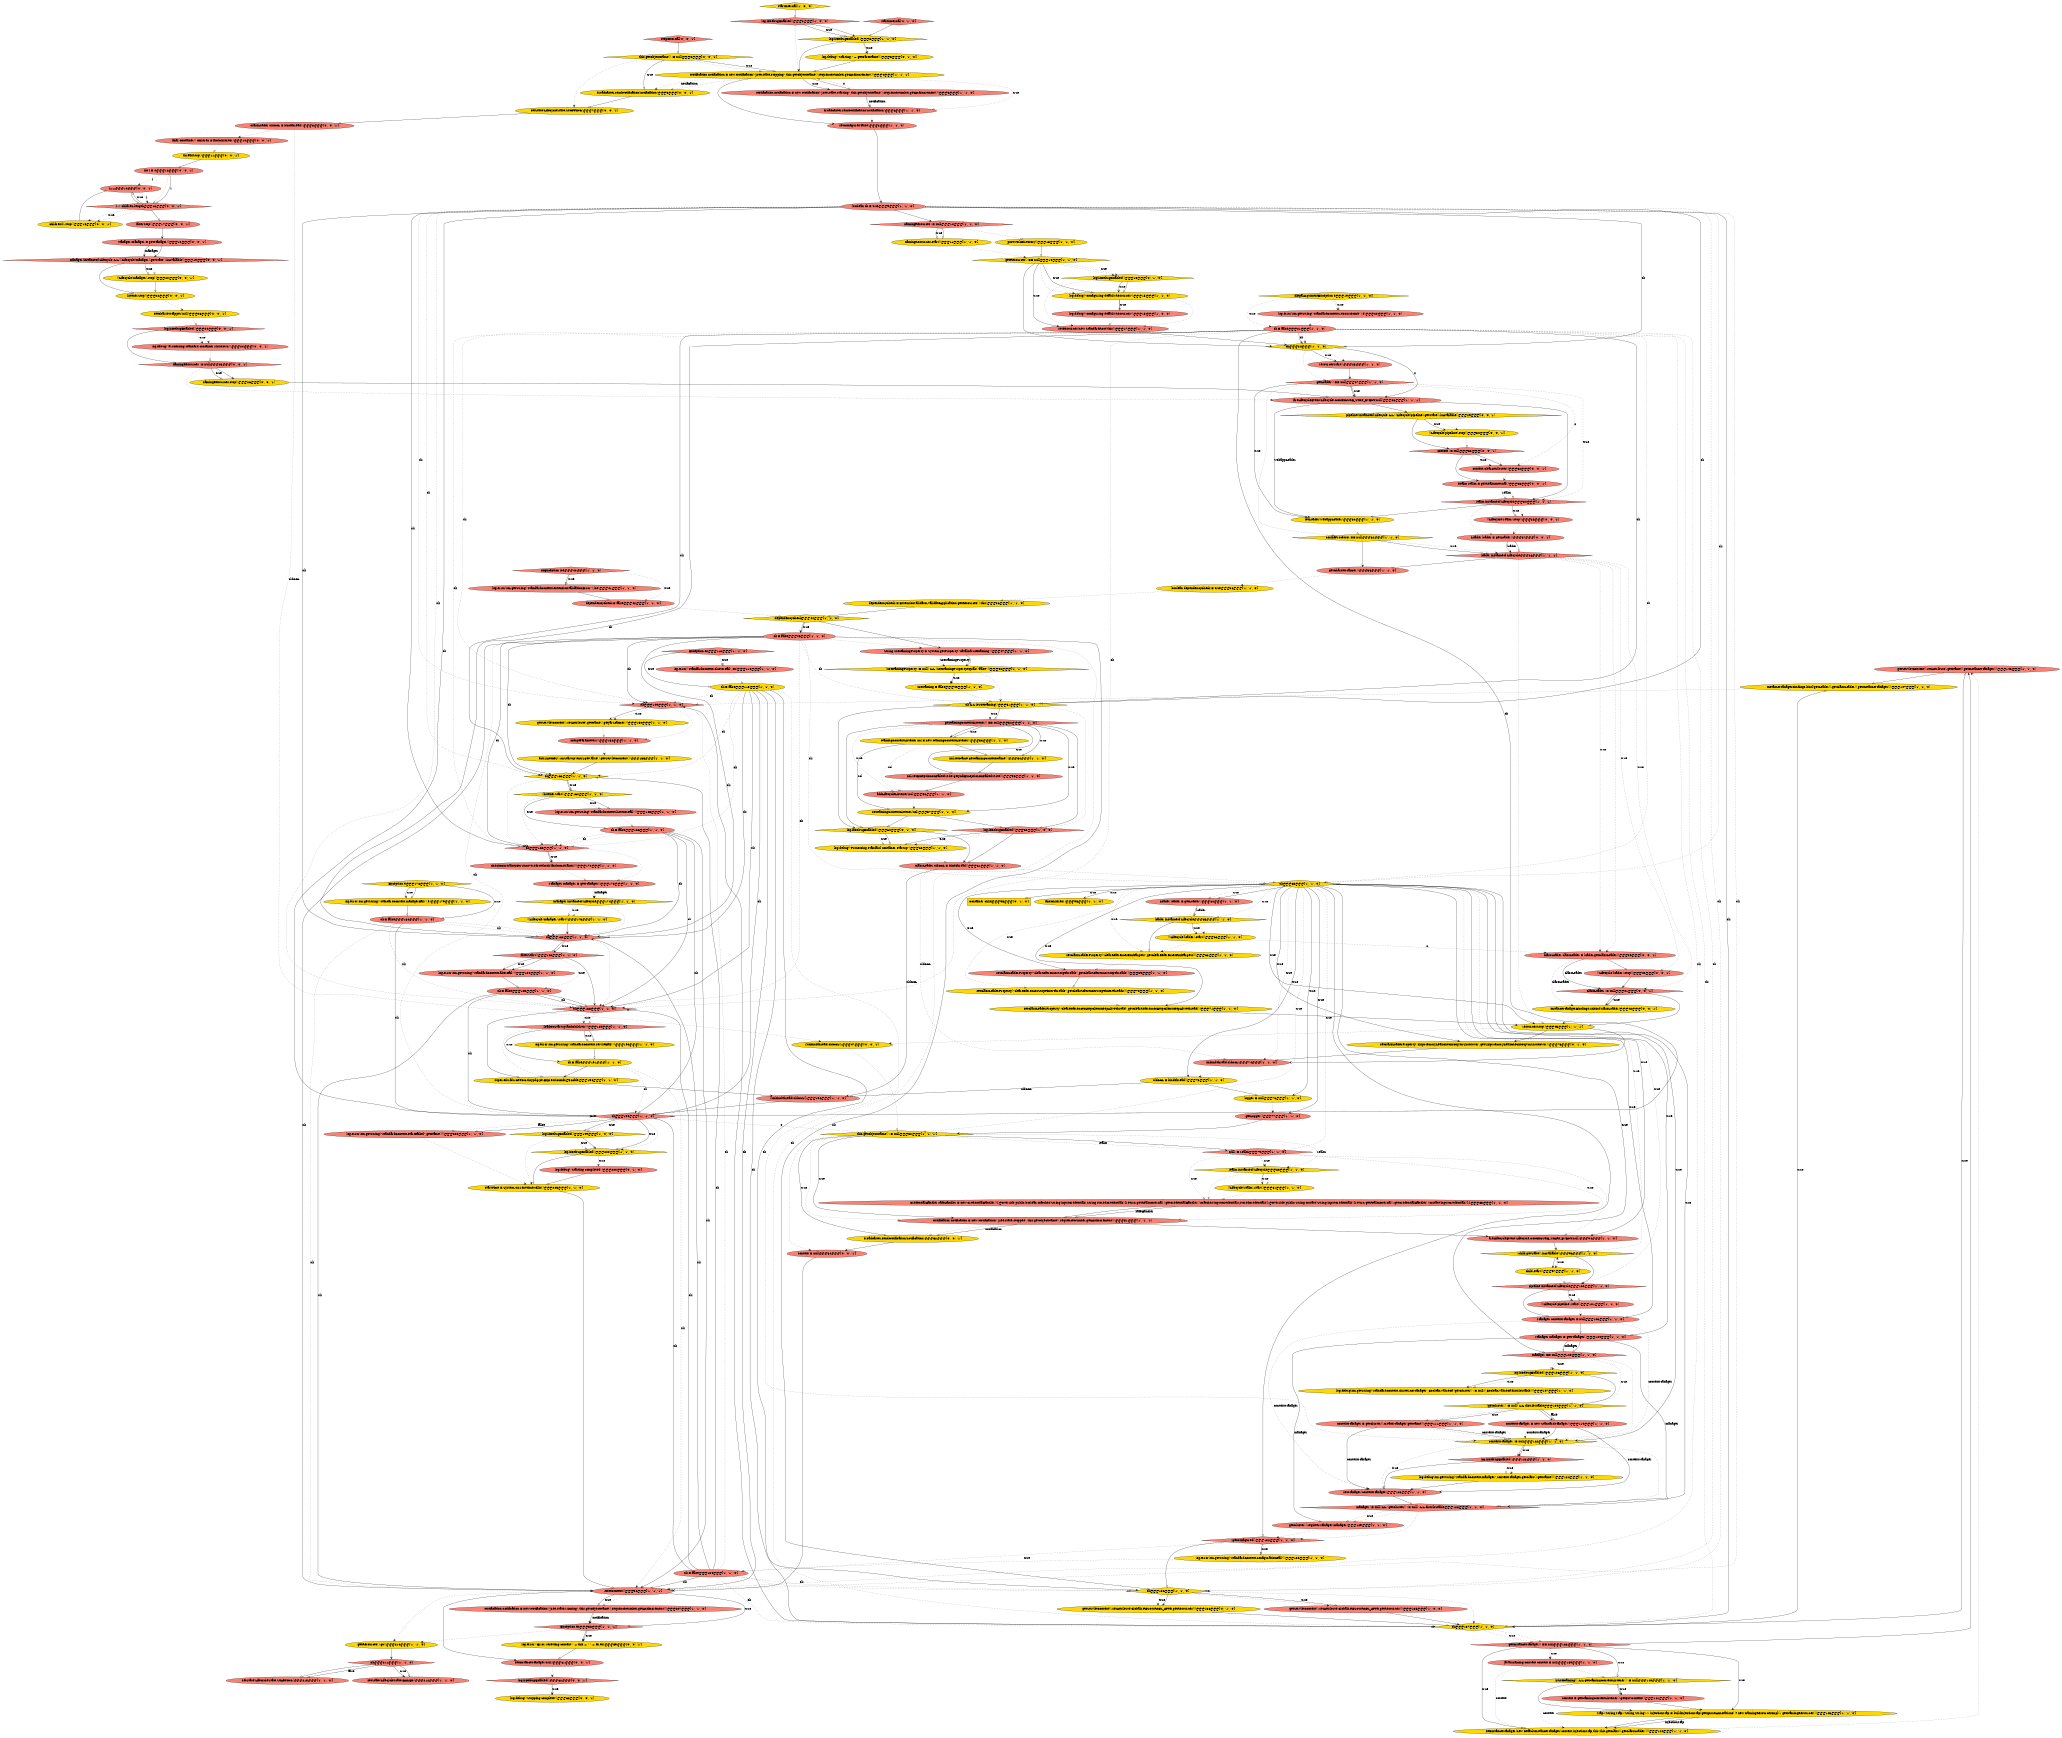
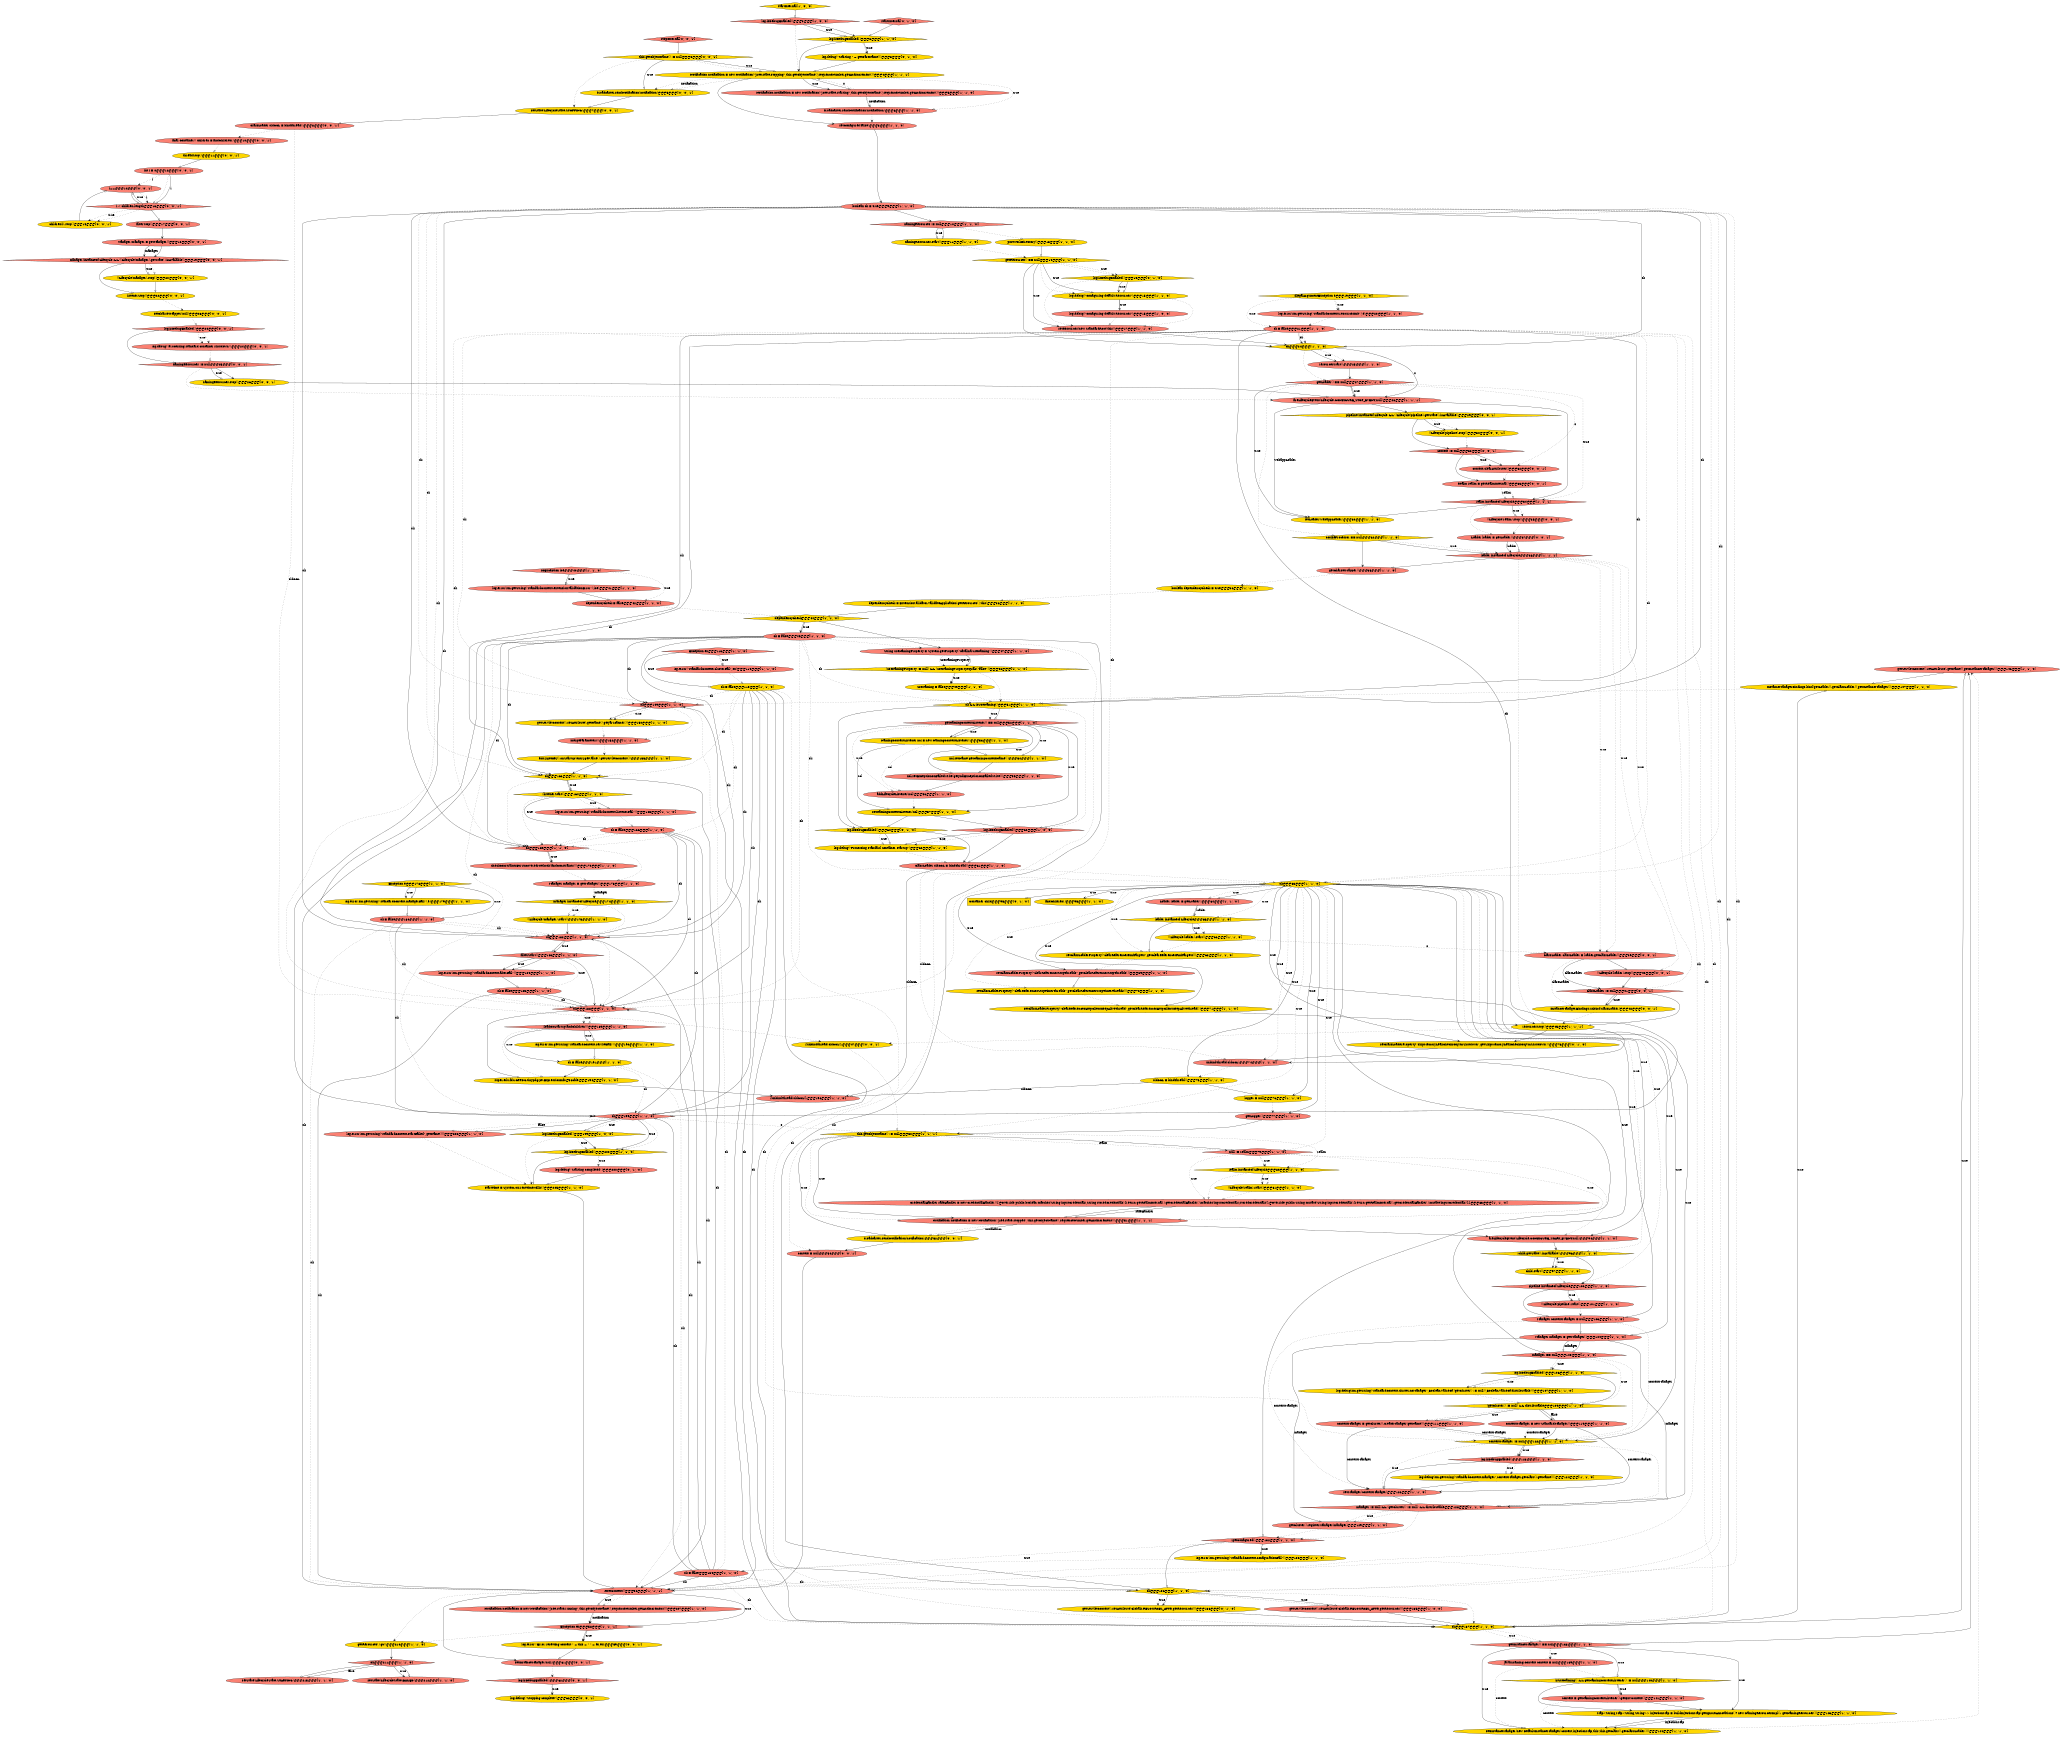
(468, 1099) -> none
